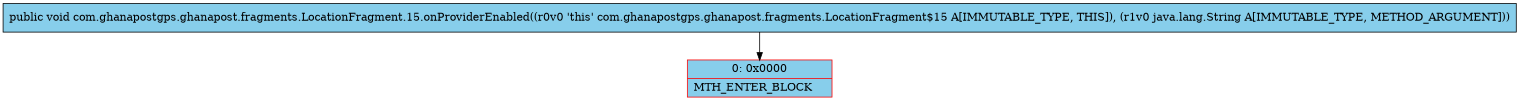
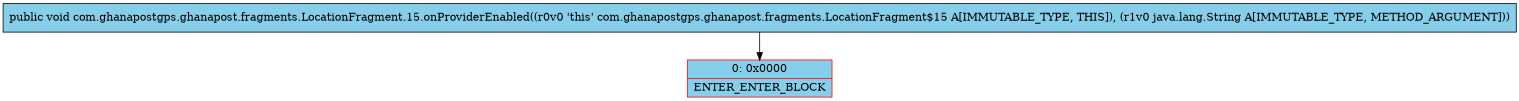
(753, 87) -> (760, 87)
